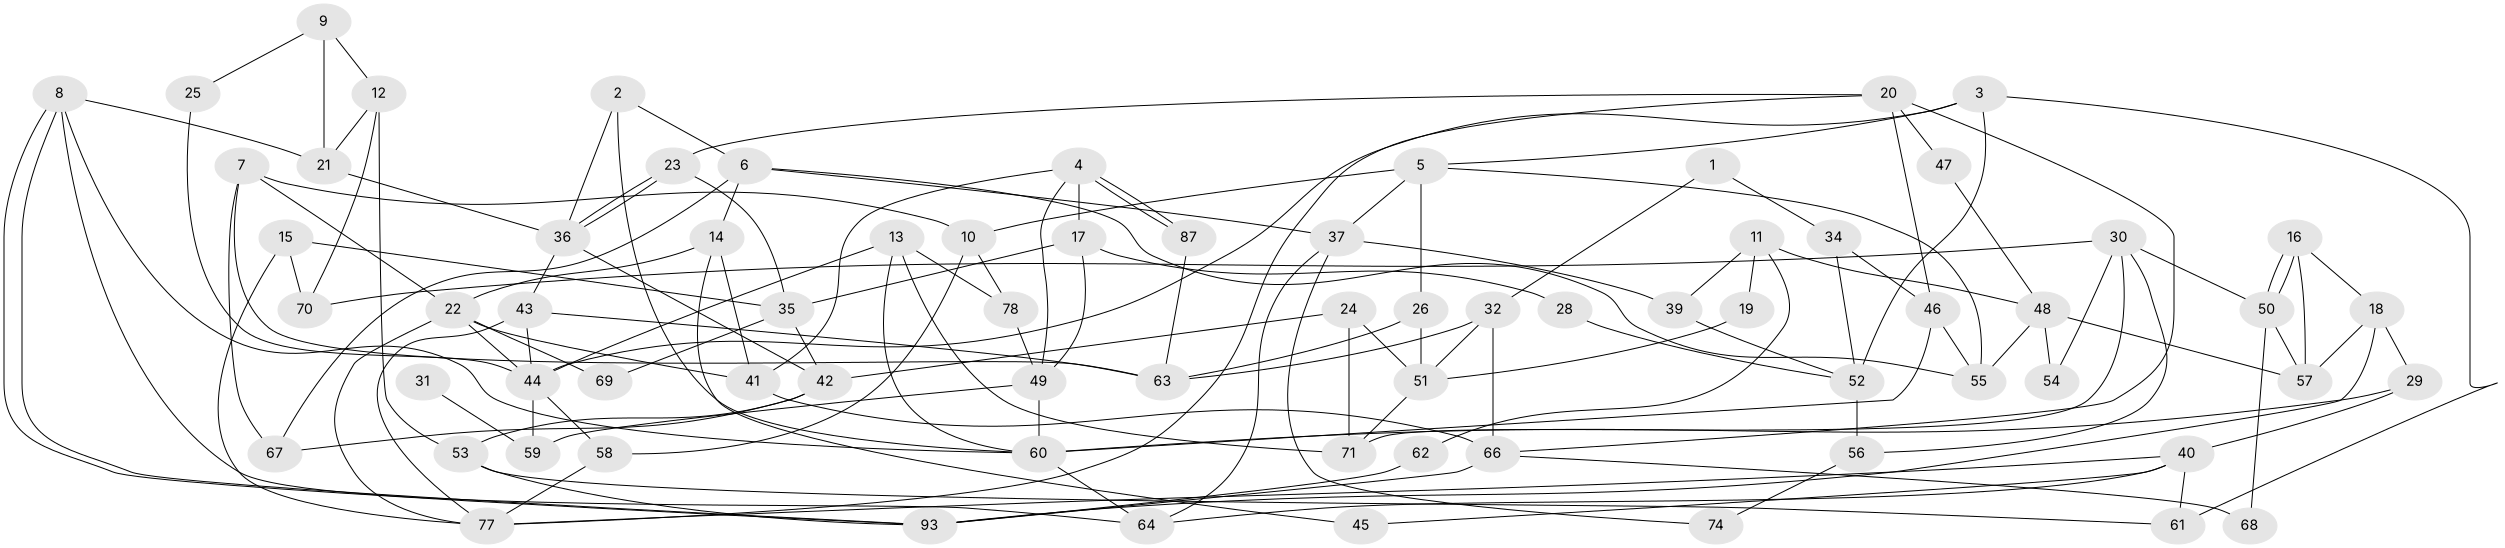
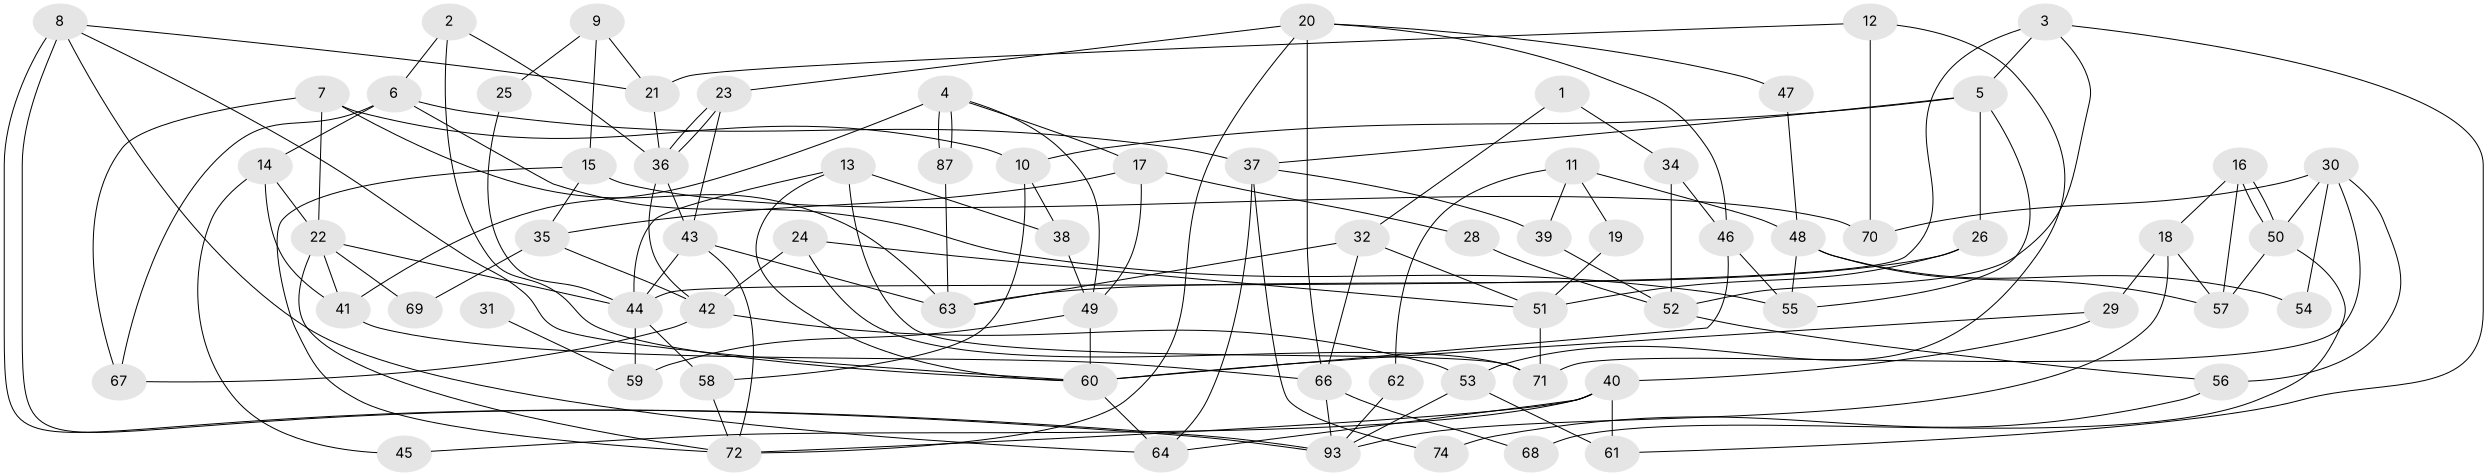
(352, 58) -> (593, 94)
(755, 222) -> (707, 166)
(1011, 310) -> (1062, 238)
(487, 526) -> (734, 454)
